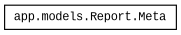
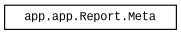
(90, 17) -> (90, 17)
